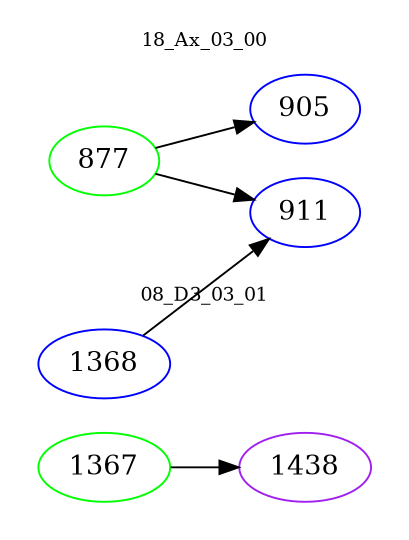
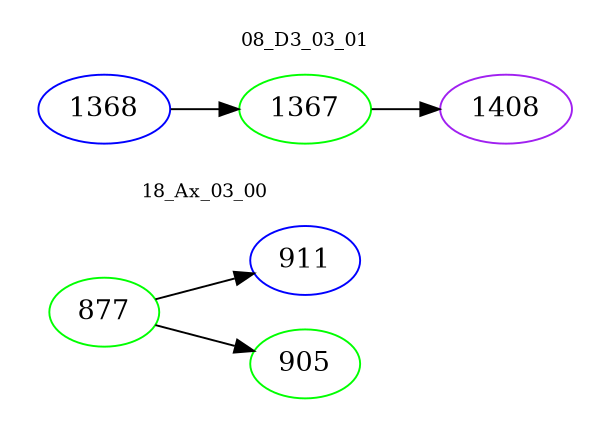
(305, 109) -> (305, 364)
(198, 293) -> (195, 109)
(305, 467) -> (506, 109)
